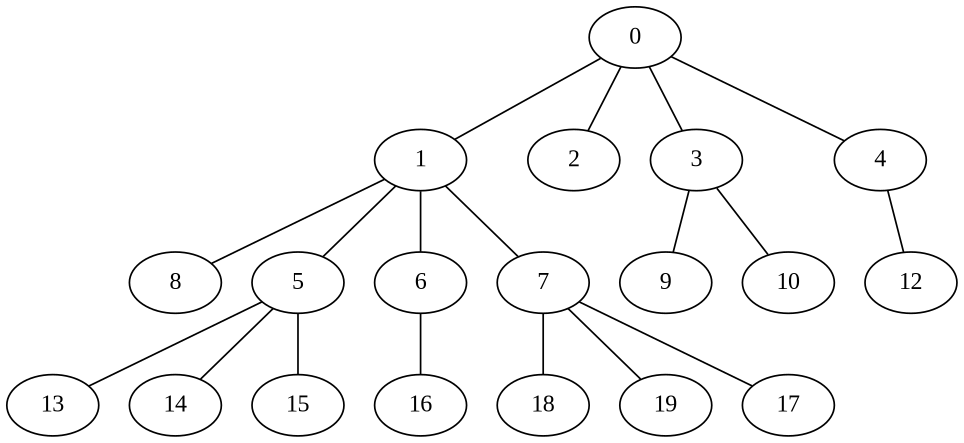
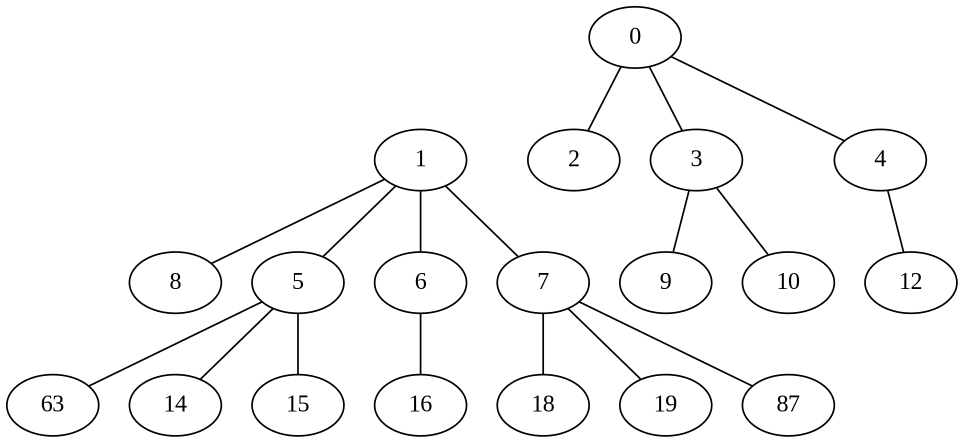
(528, 99) -> none
(53, 405) -> (53, 405)
(788, 405) -> (788, 405)
